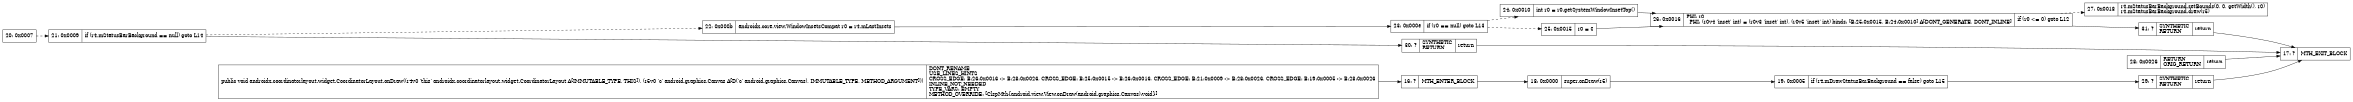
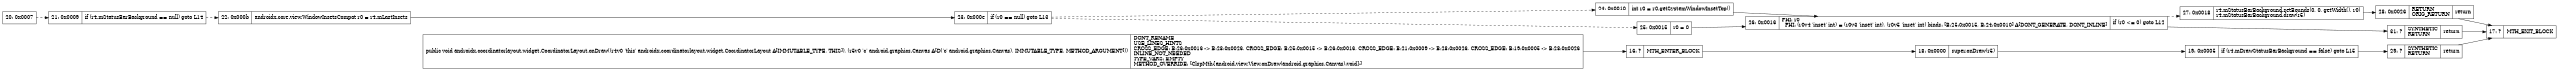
none -> (2368, 13)
(1439, 46) -> none
